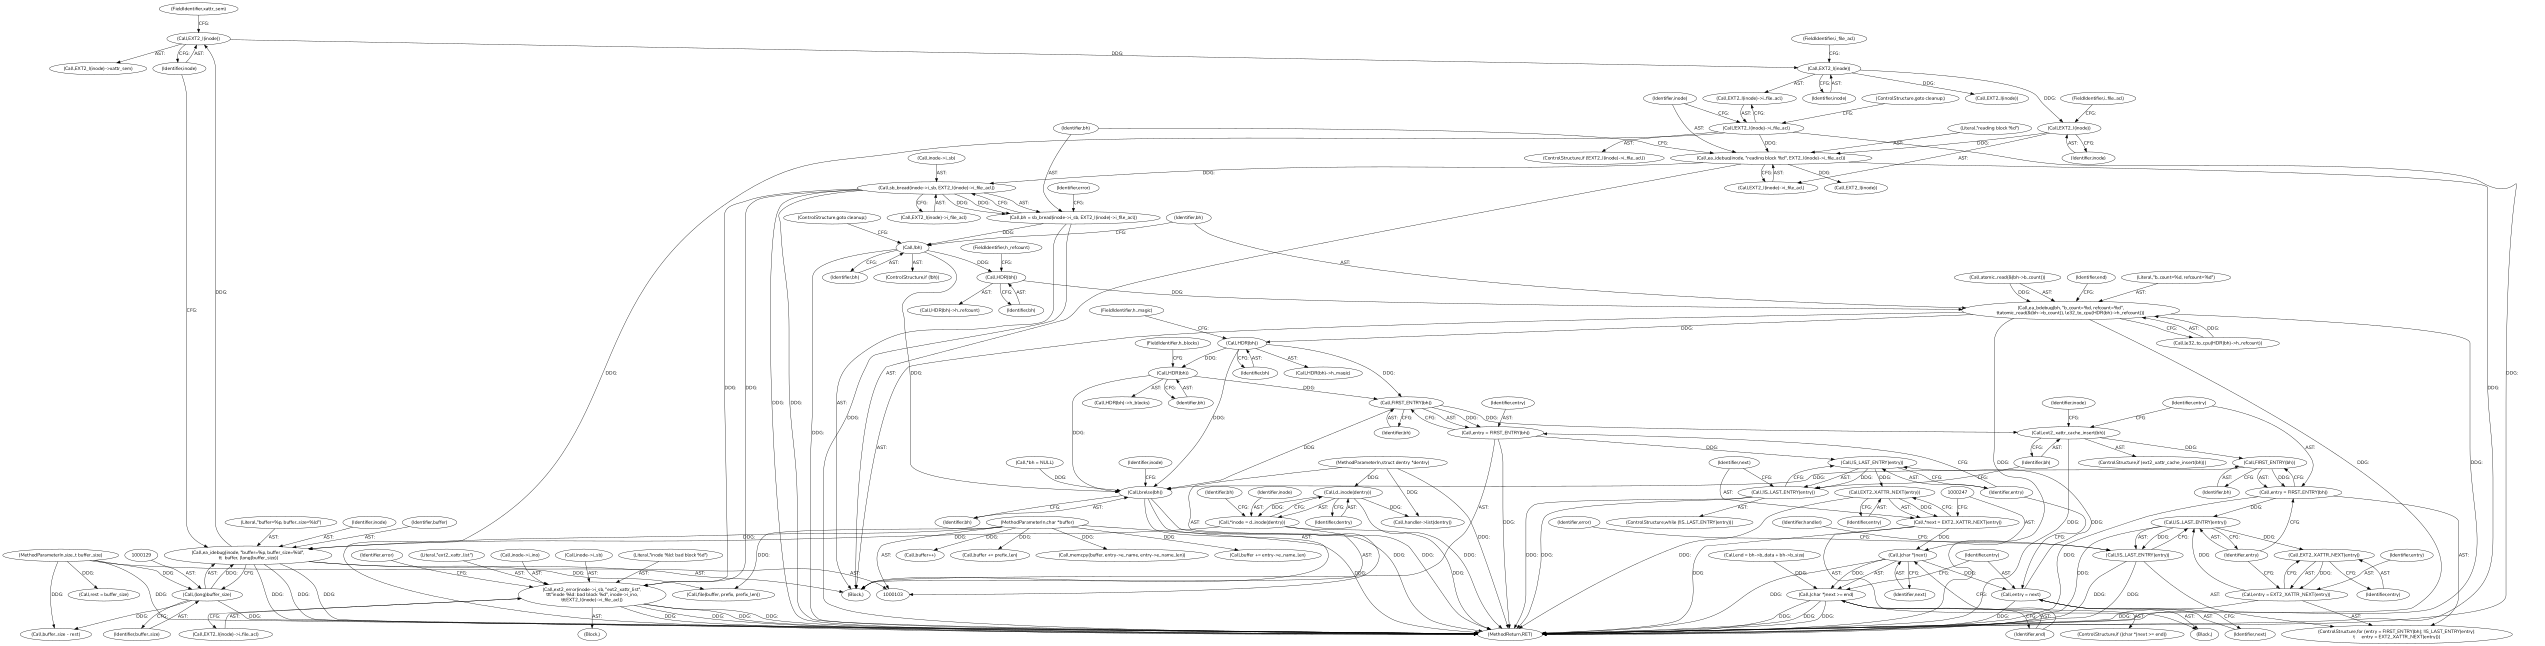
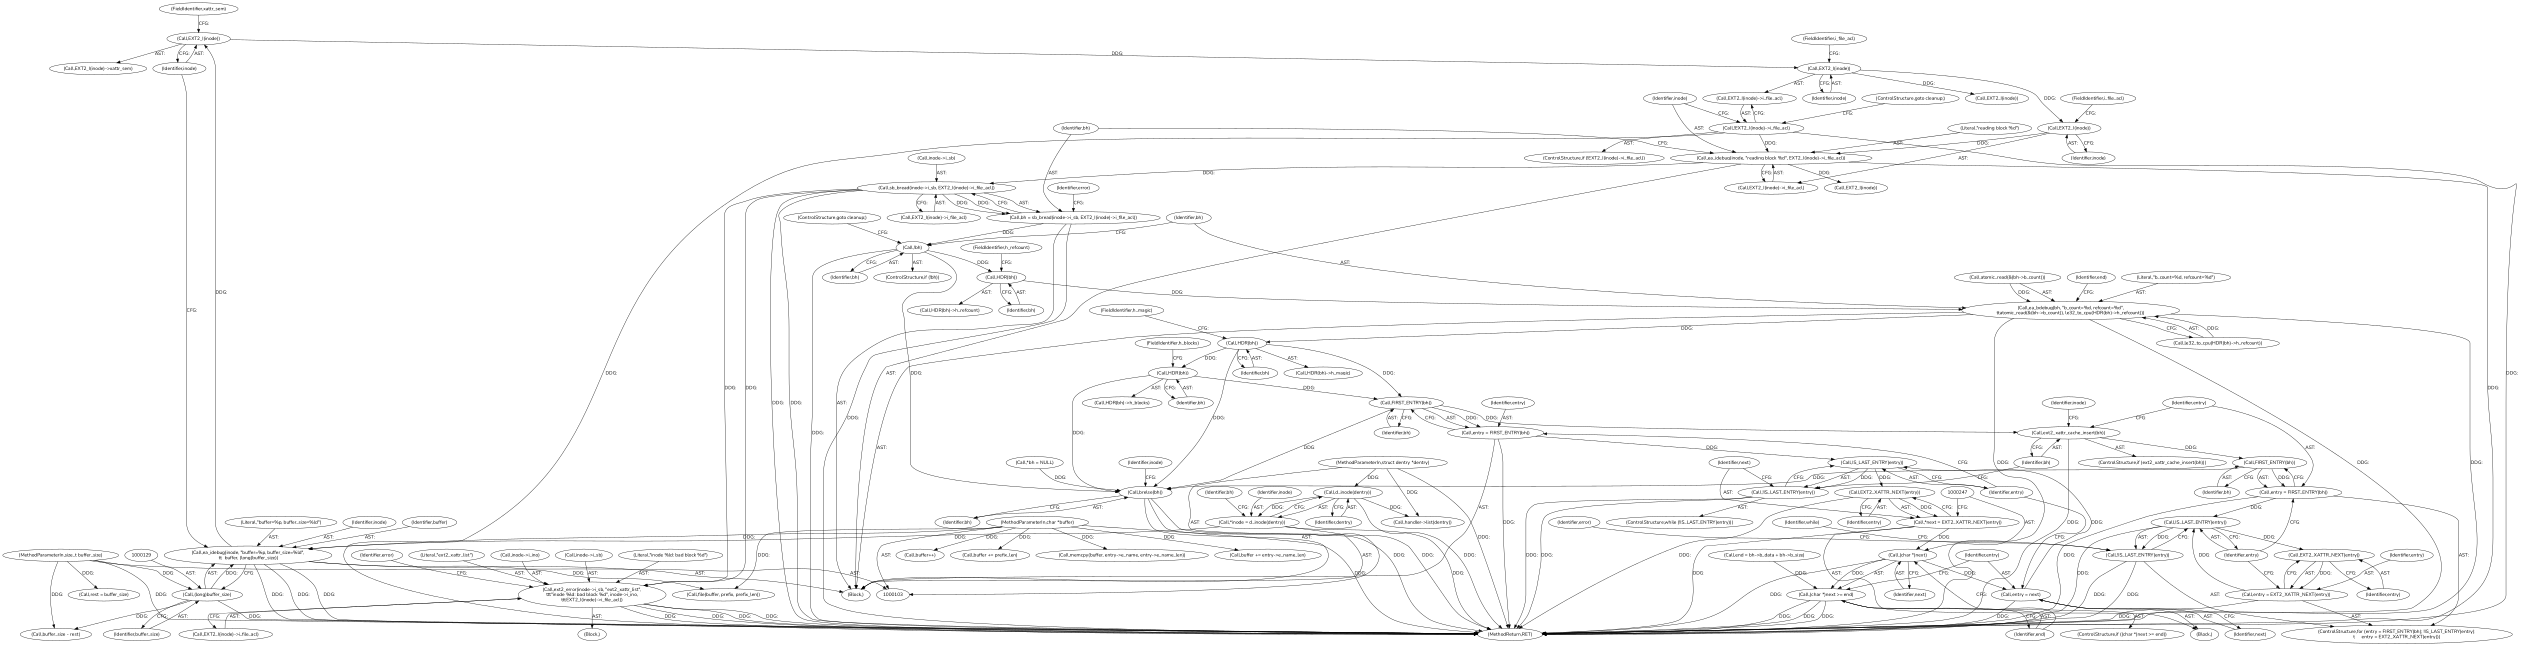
(1802, 522) -> (1802, 522)
